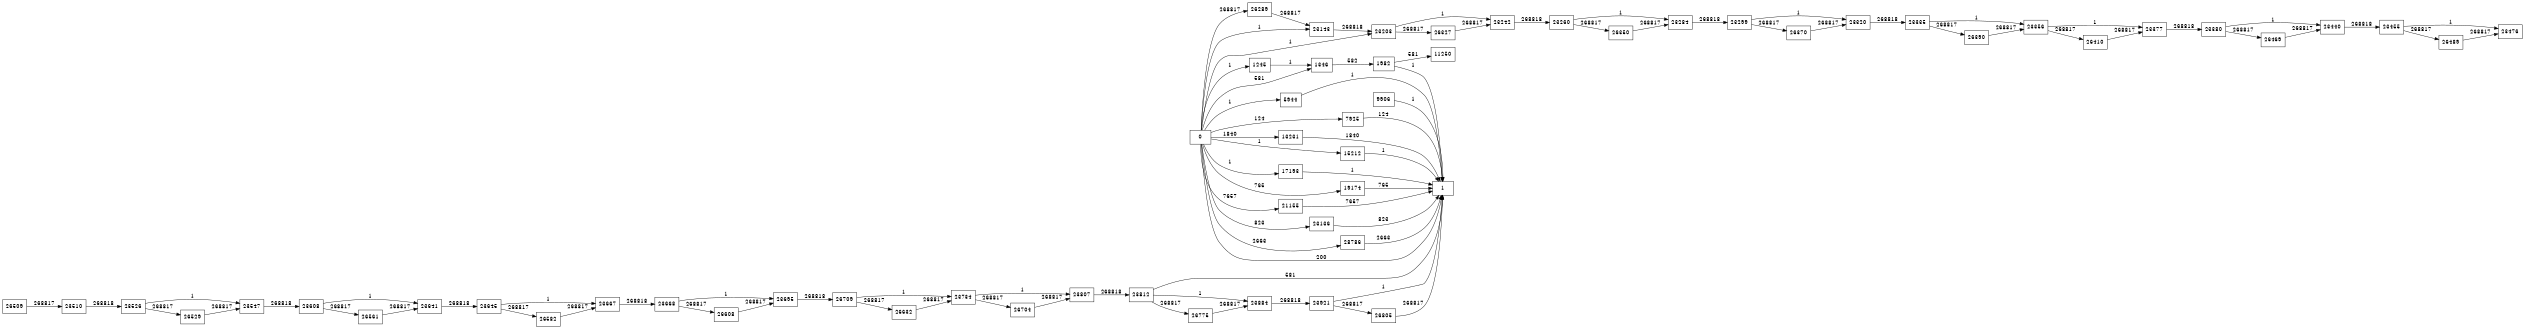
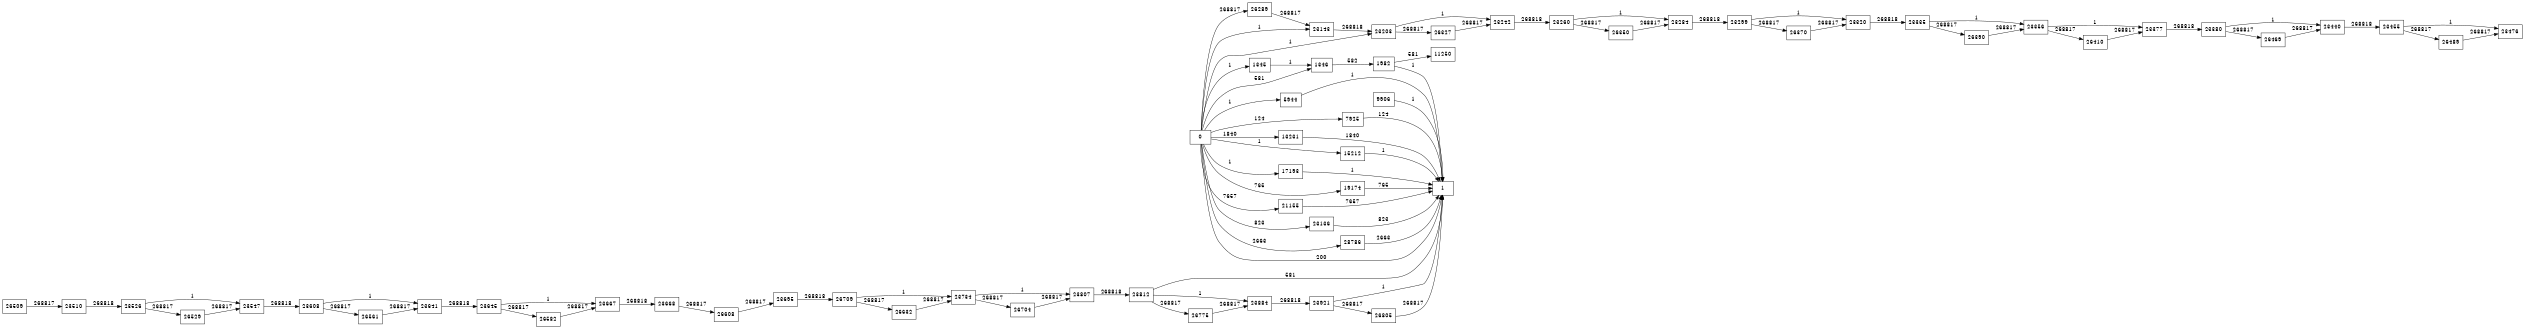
(1260, 65) -> (1260, 65)
(724, 298) -> none
